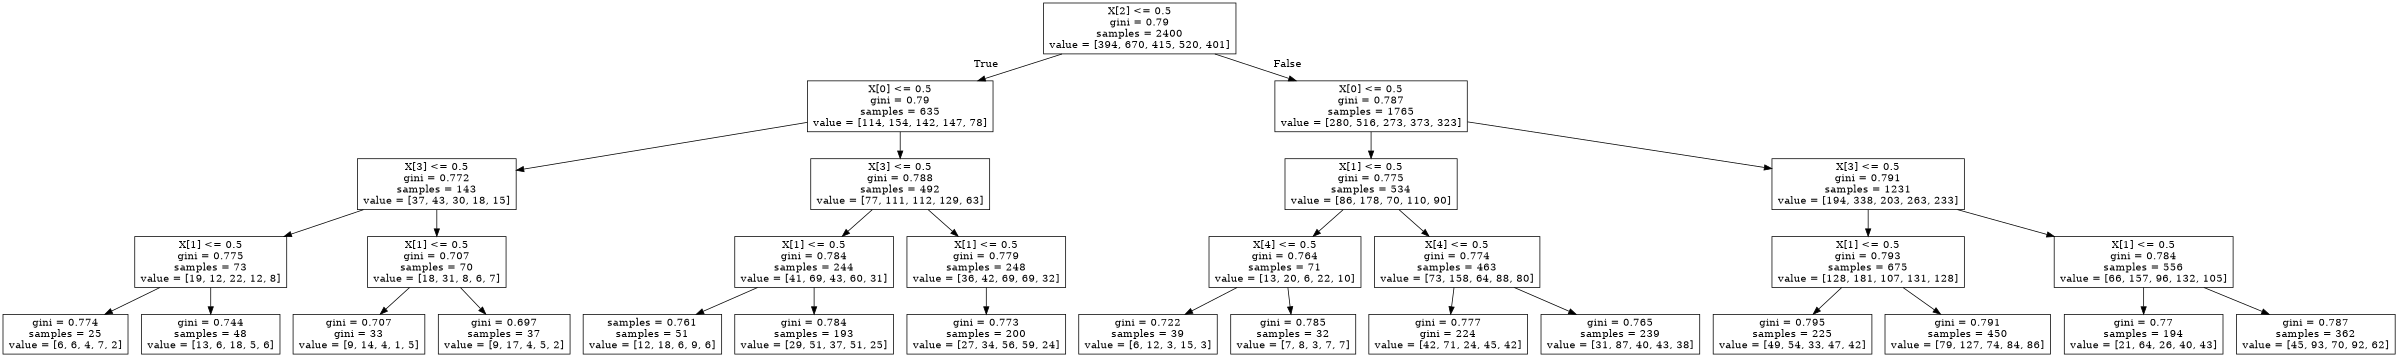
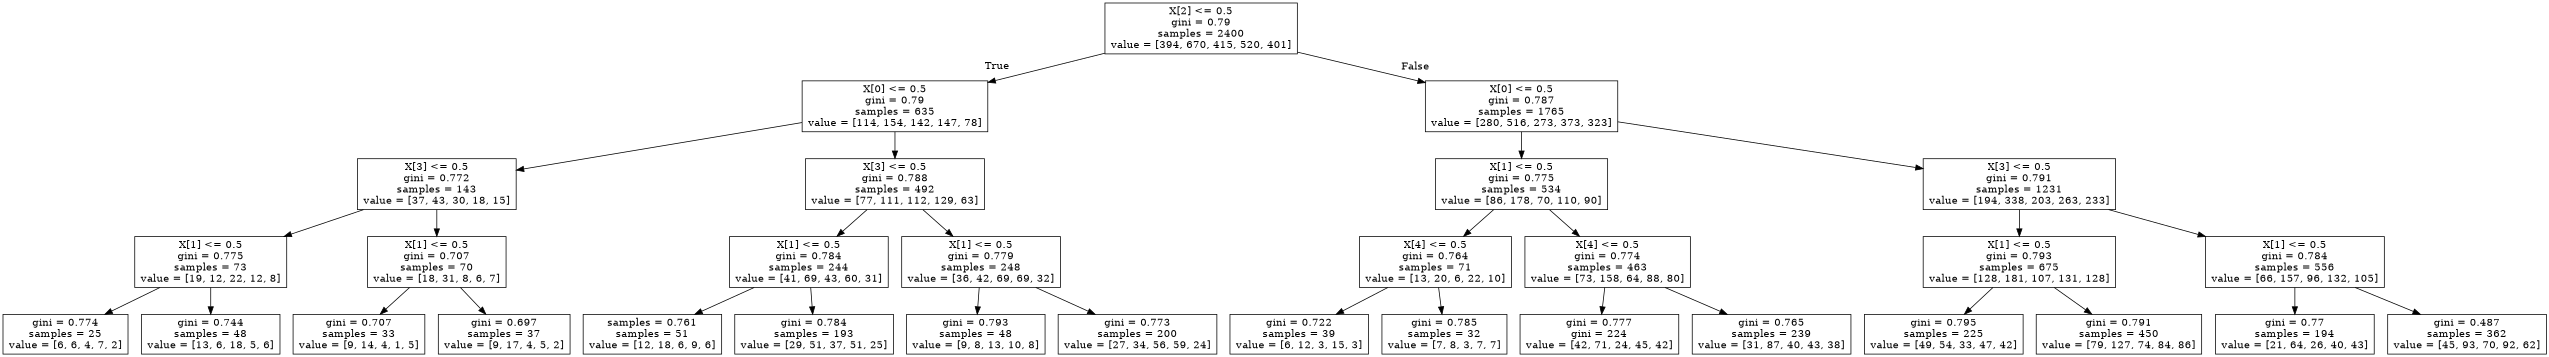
(359, 334) -> (359, 334)
none -> (976, 334)
(2316, 334) -> (2467, 334)
